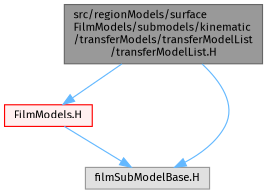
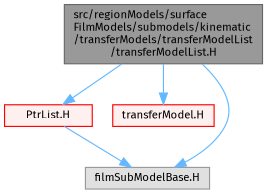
(48, 116) -> (48, 116)
none -> (163, 116)
